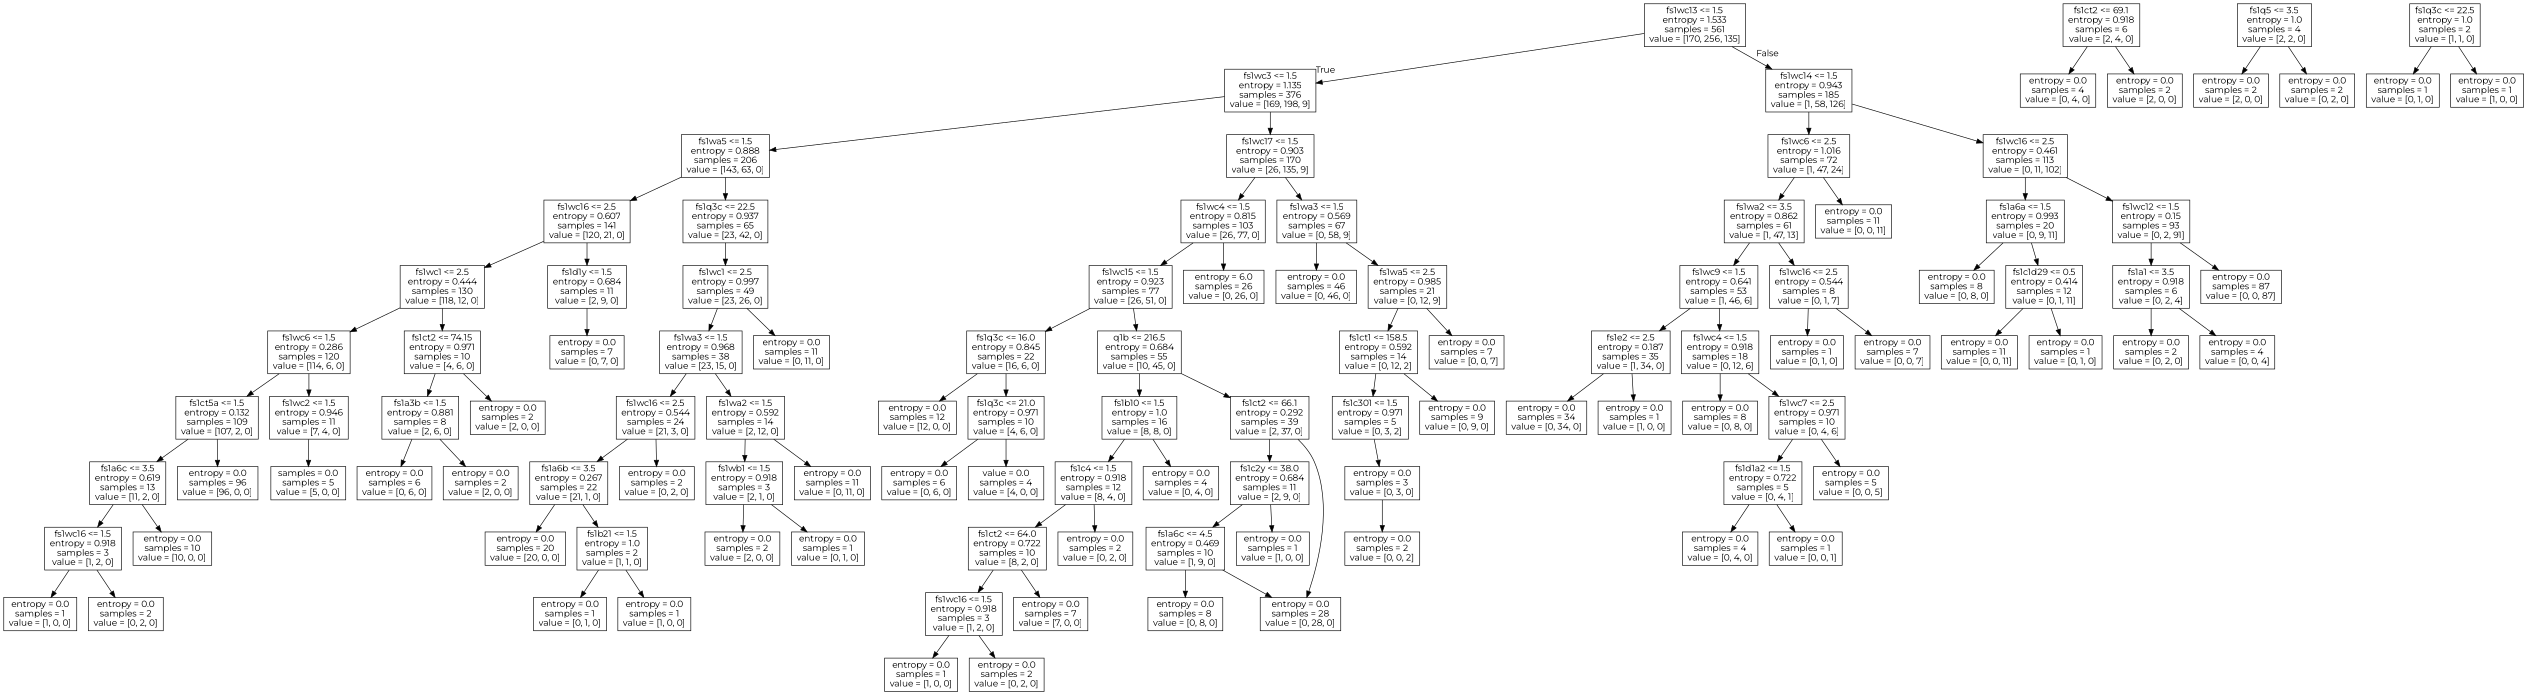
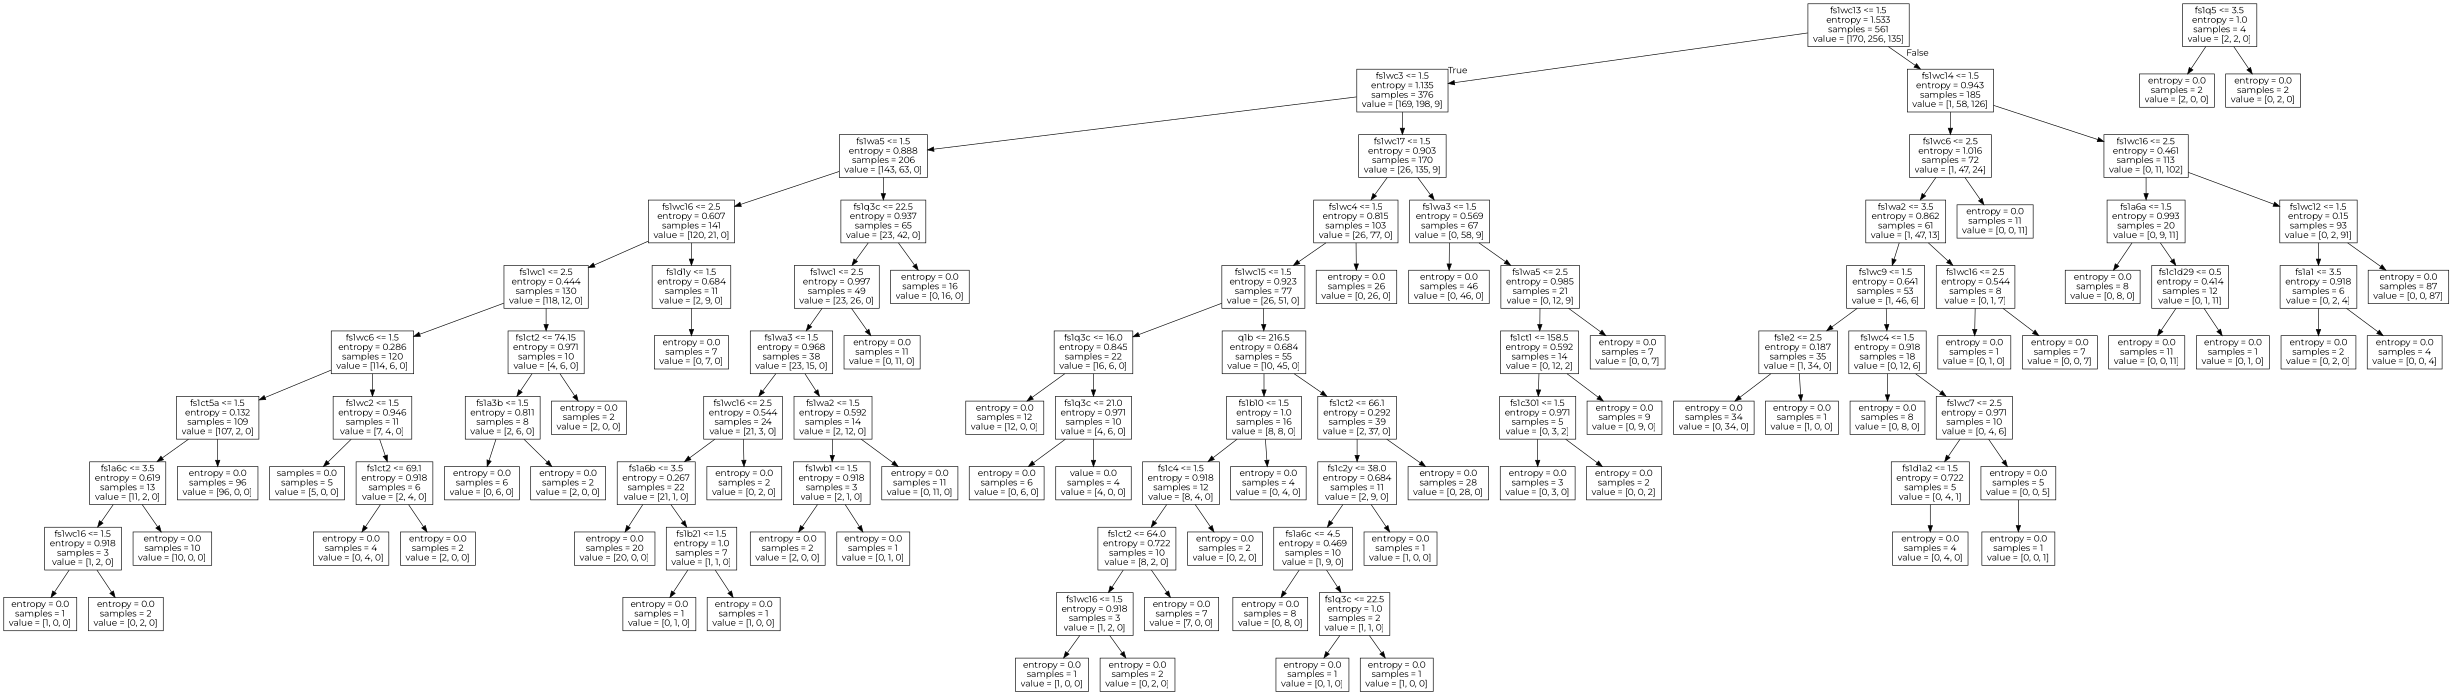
none -> (930, 287)
(1224, 287) -> (1356, 287)
(420, 418) -> (503, 418)
none -> (382, 447)
(1382, 513) -> (1581, 451)
(1784, 516) -> (2018, 513)
(612, 549) -> (702, 549)
(1244, 582) -> (1332, 579)
